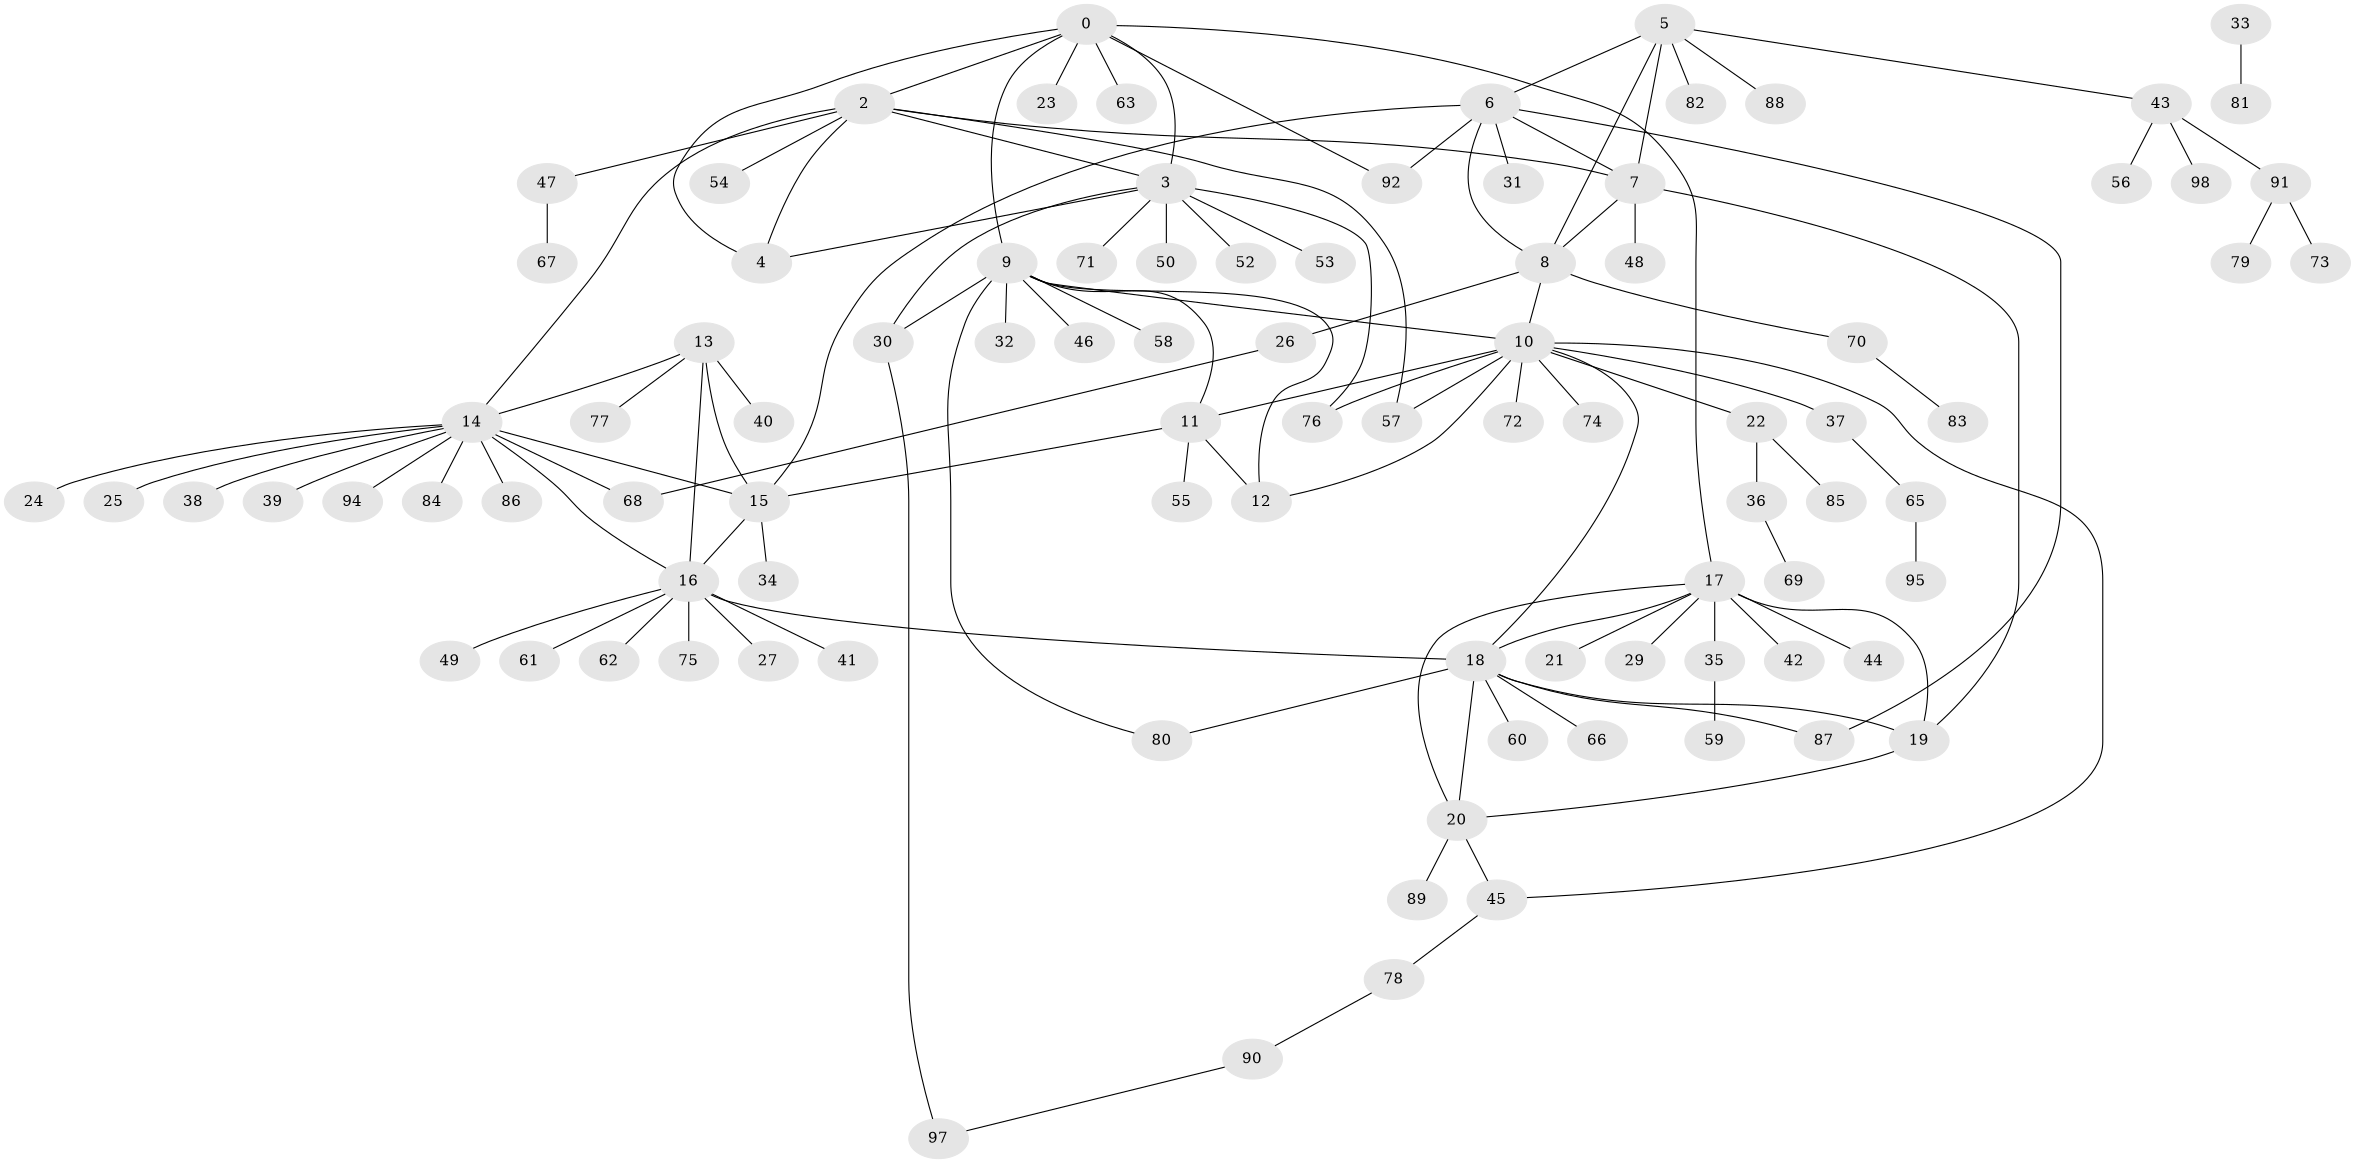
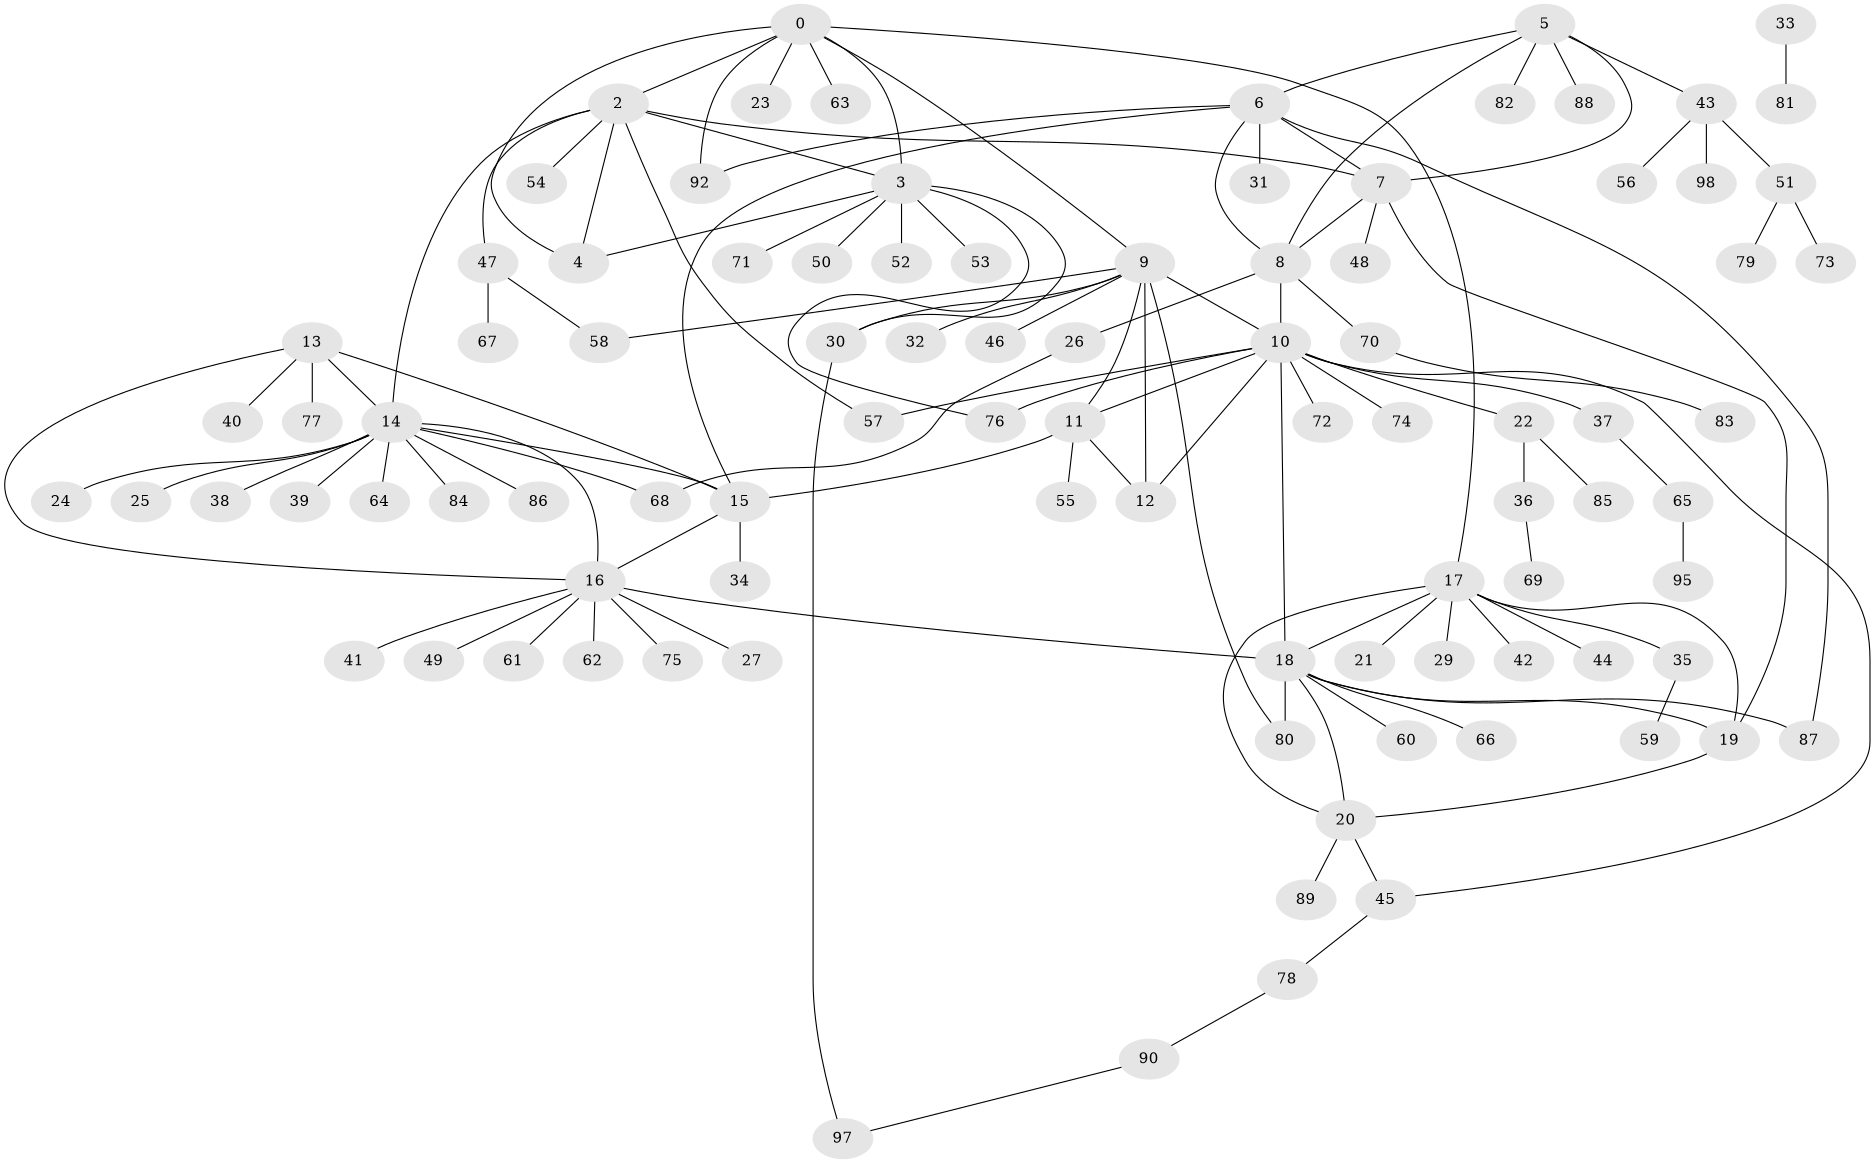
(2281, 184) -> (1786, 184)
none -> (544, 303)
(353, 502) -> (380, 502)
